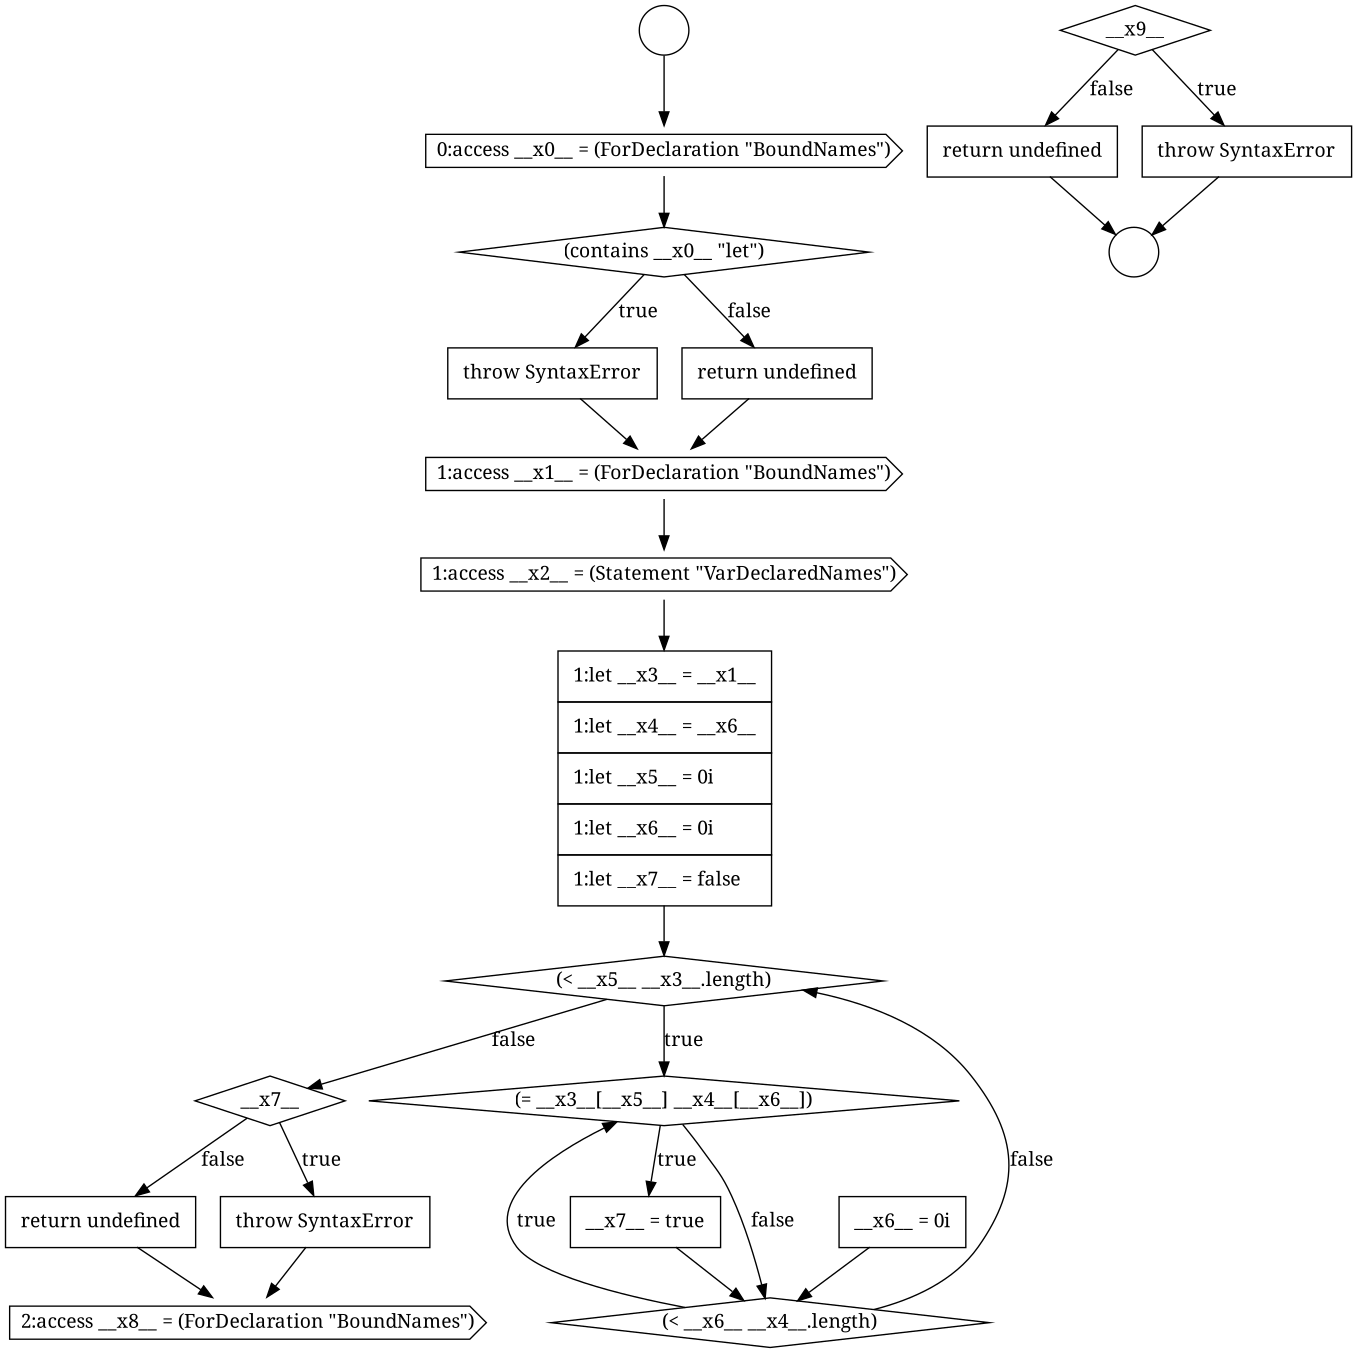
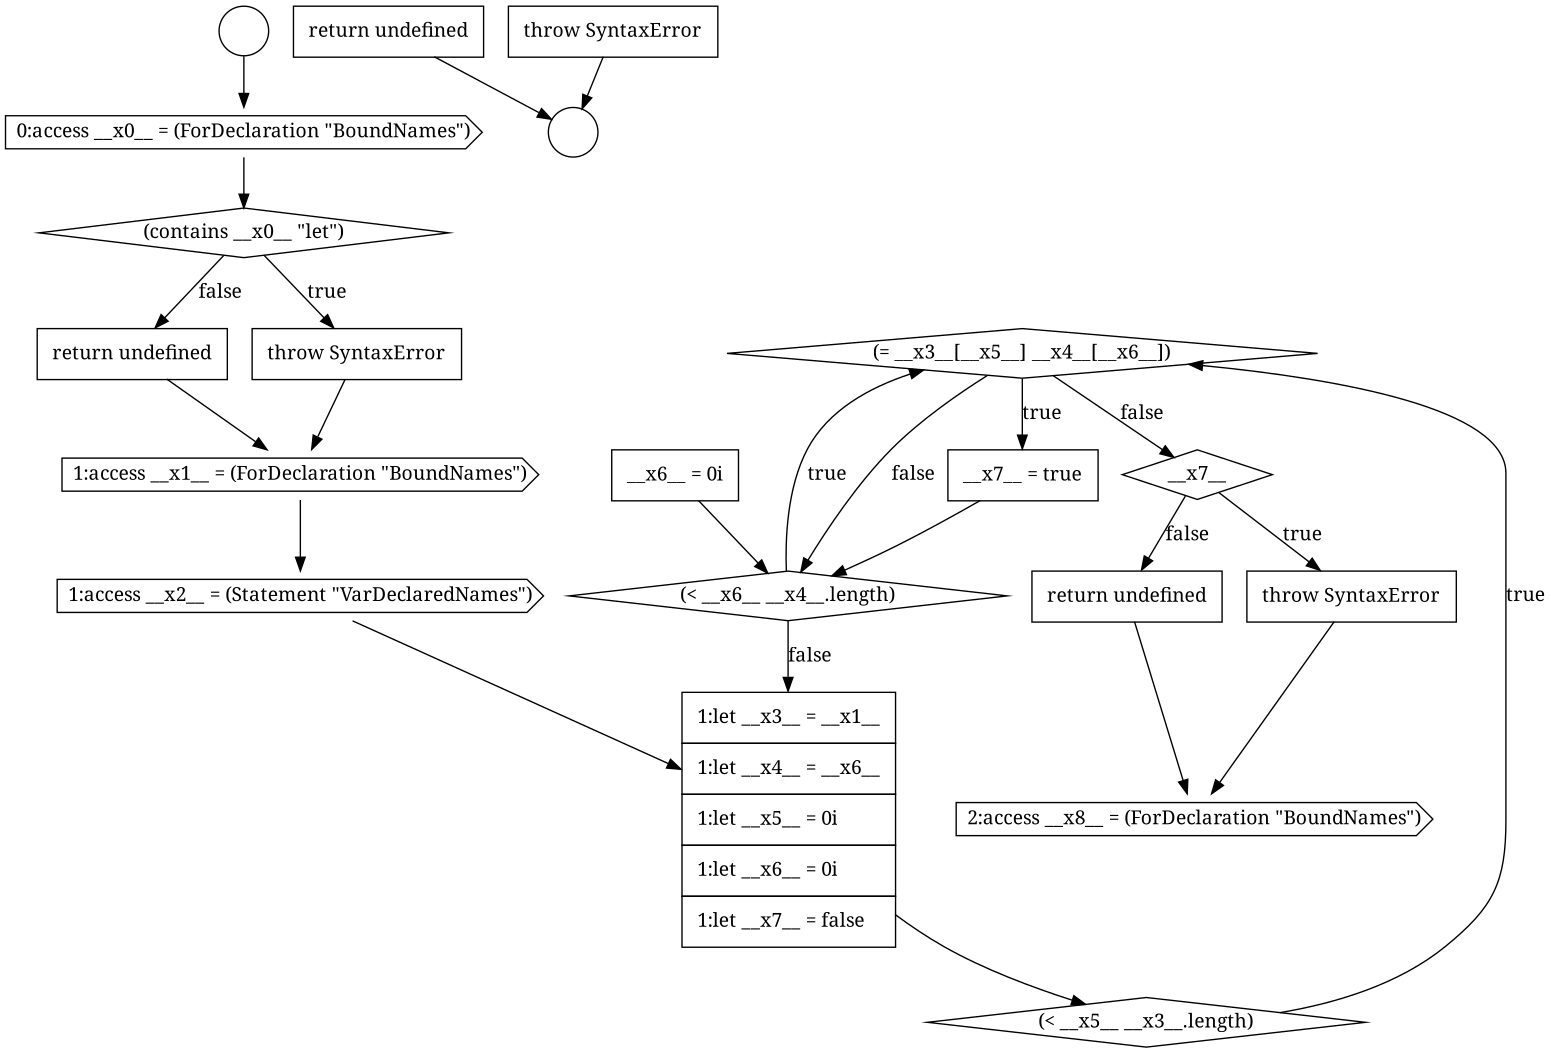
(1135, 30) -> none
(464, 1042) -> (1108, 413)
(1003, 1133) -> (788, 649)
